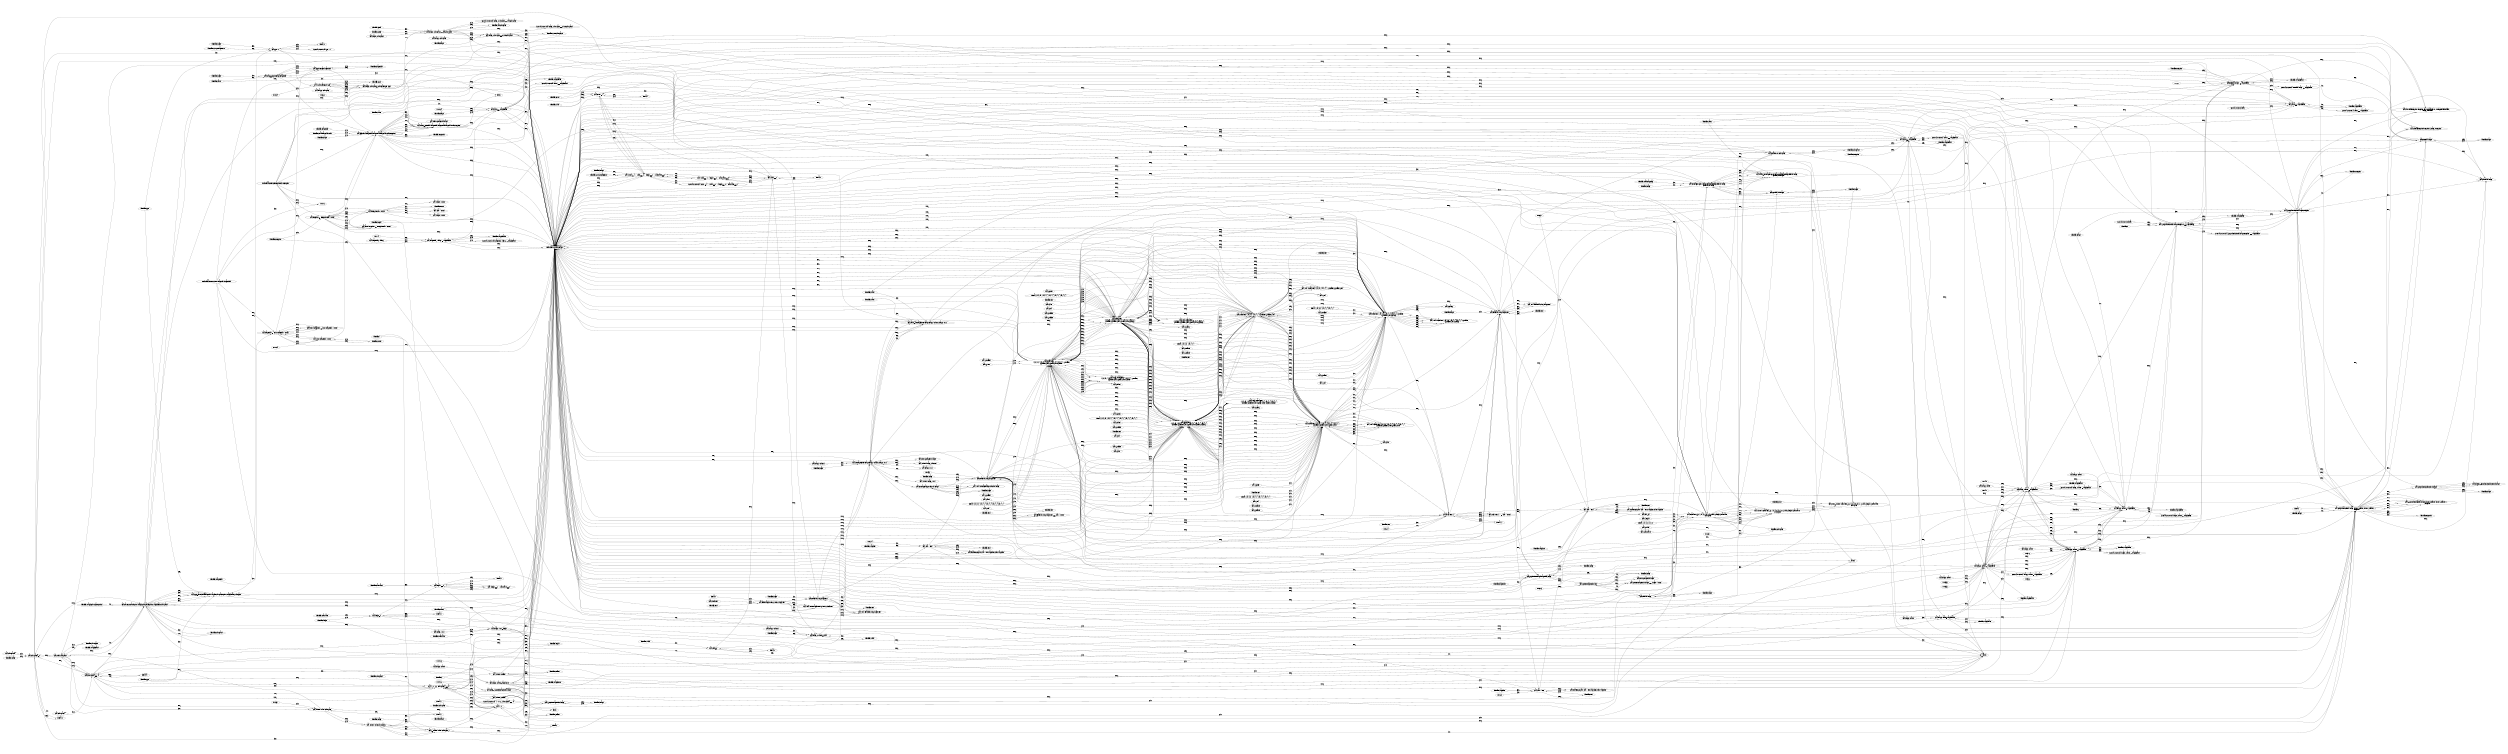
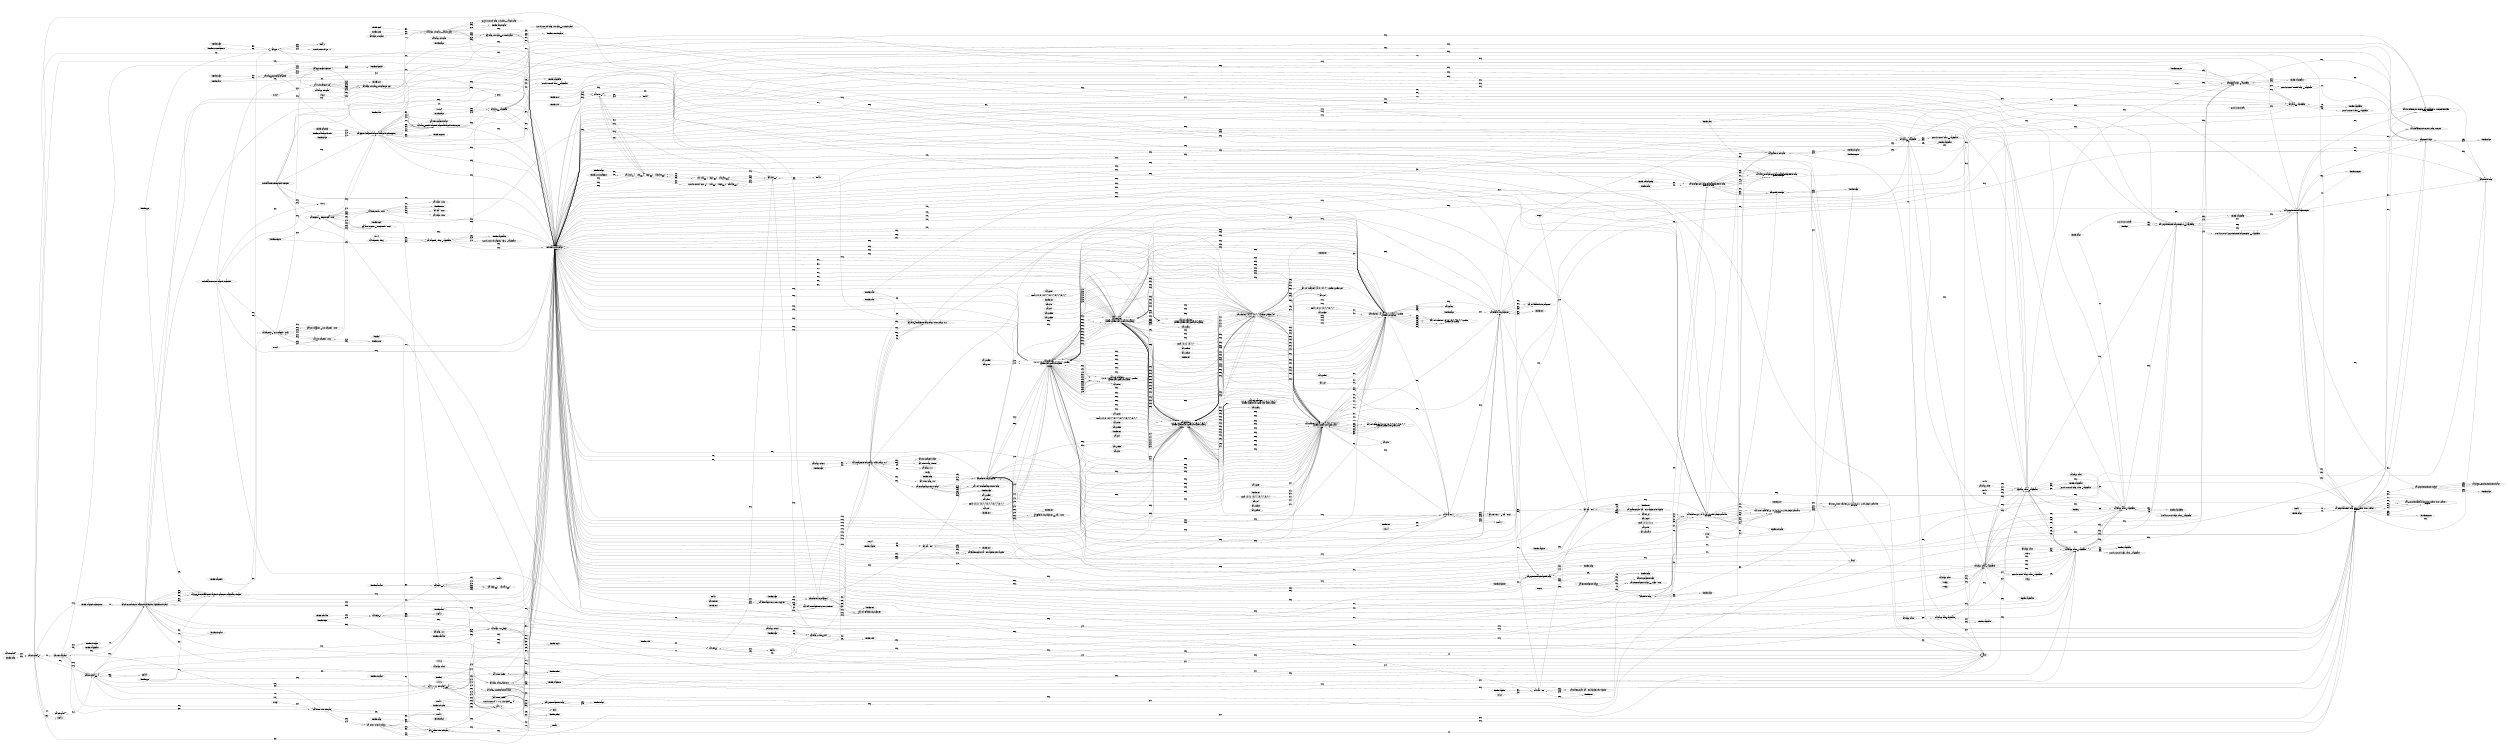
(958, 564) -> (958, 564)
(1589, 584) -> (1589, 584)
(47, 655) -> (47, 655)
